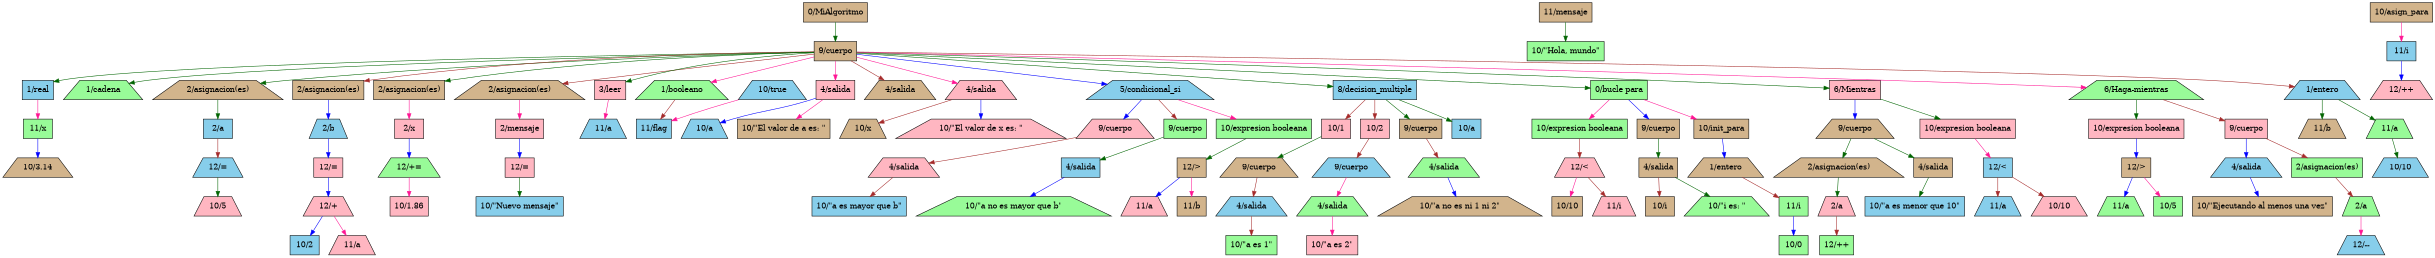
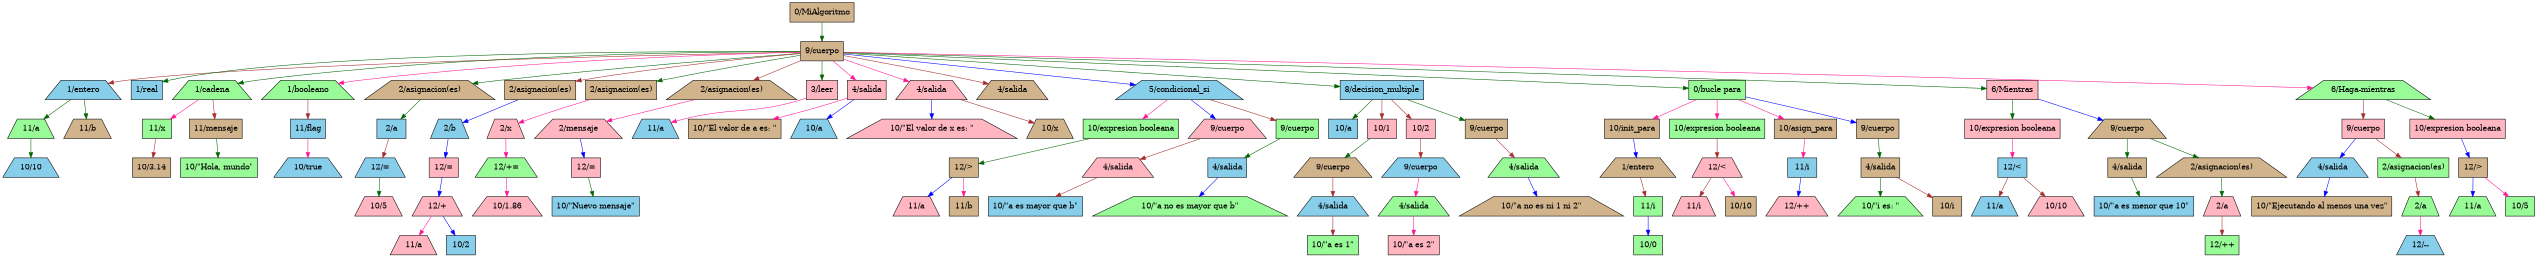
(38, 107) -> (187, 108)
none -> (214, 107)
none -> (1759, 108)
(708, 109) -> (308, 146)
(409, 129) -> (506, 129)
(520, 129) -> (578, 129)
(38, 146) -> (155, 146)
(409, 146) -> (506, 146)
(38, 168) -> (152, 168)
(409, 206) -> (507, 206)
